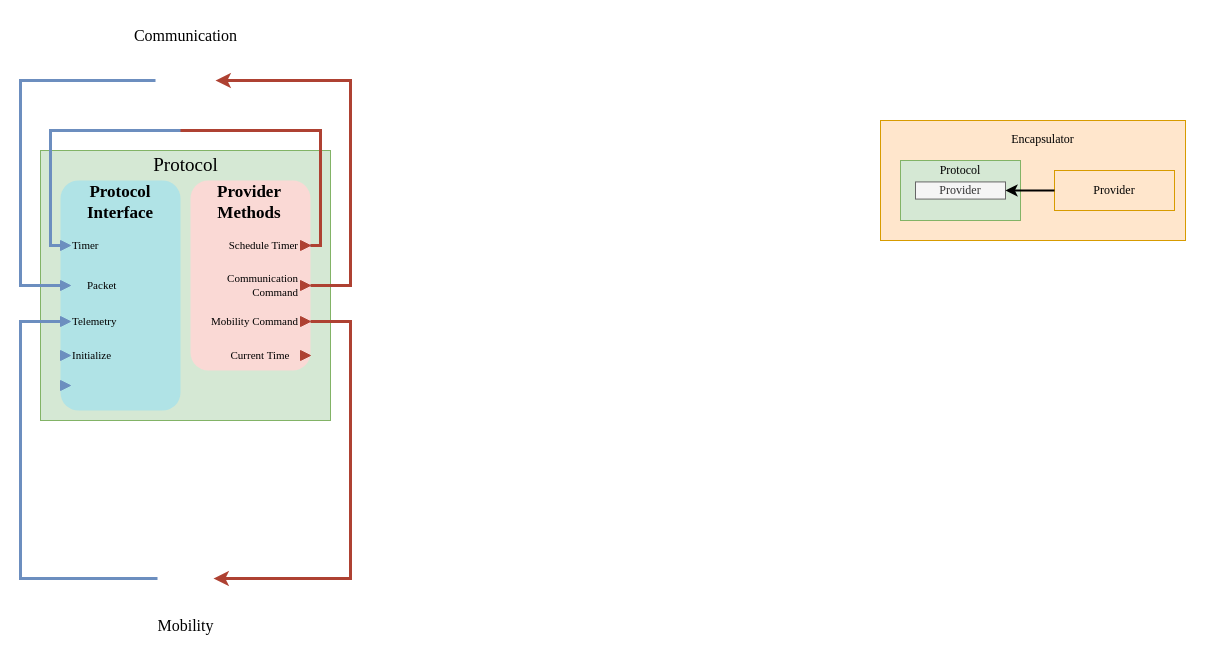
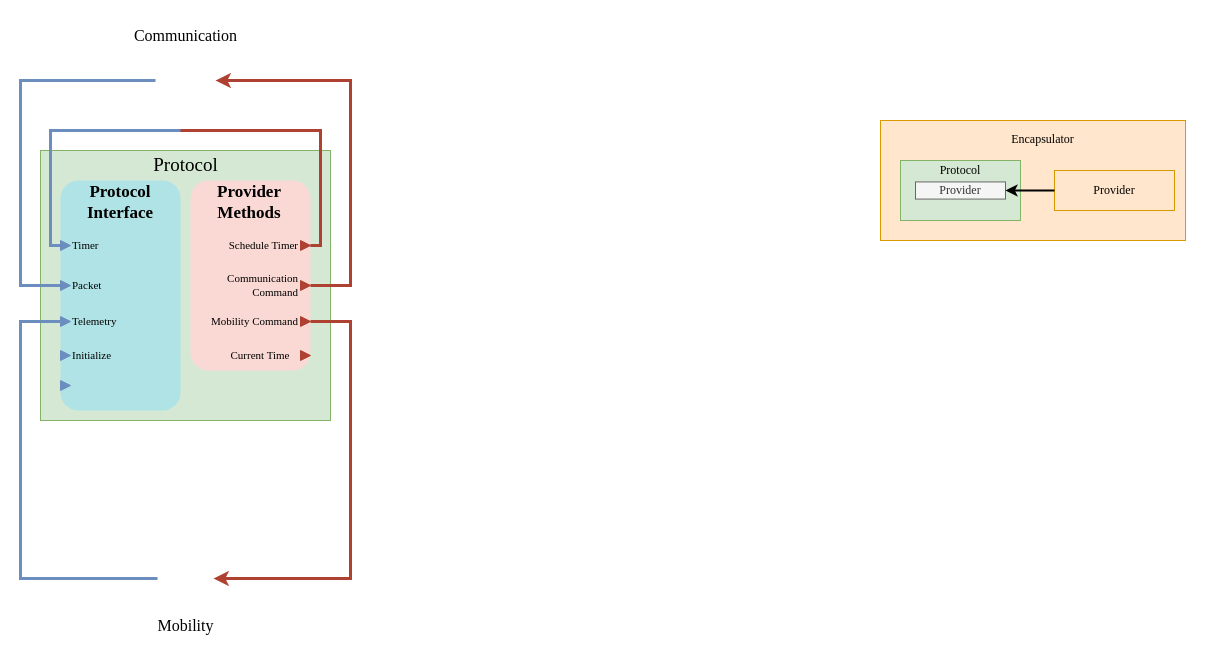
(106, 286) -> (91, 286)
